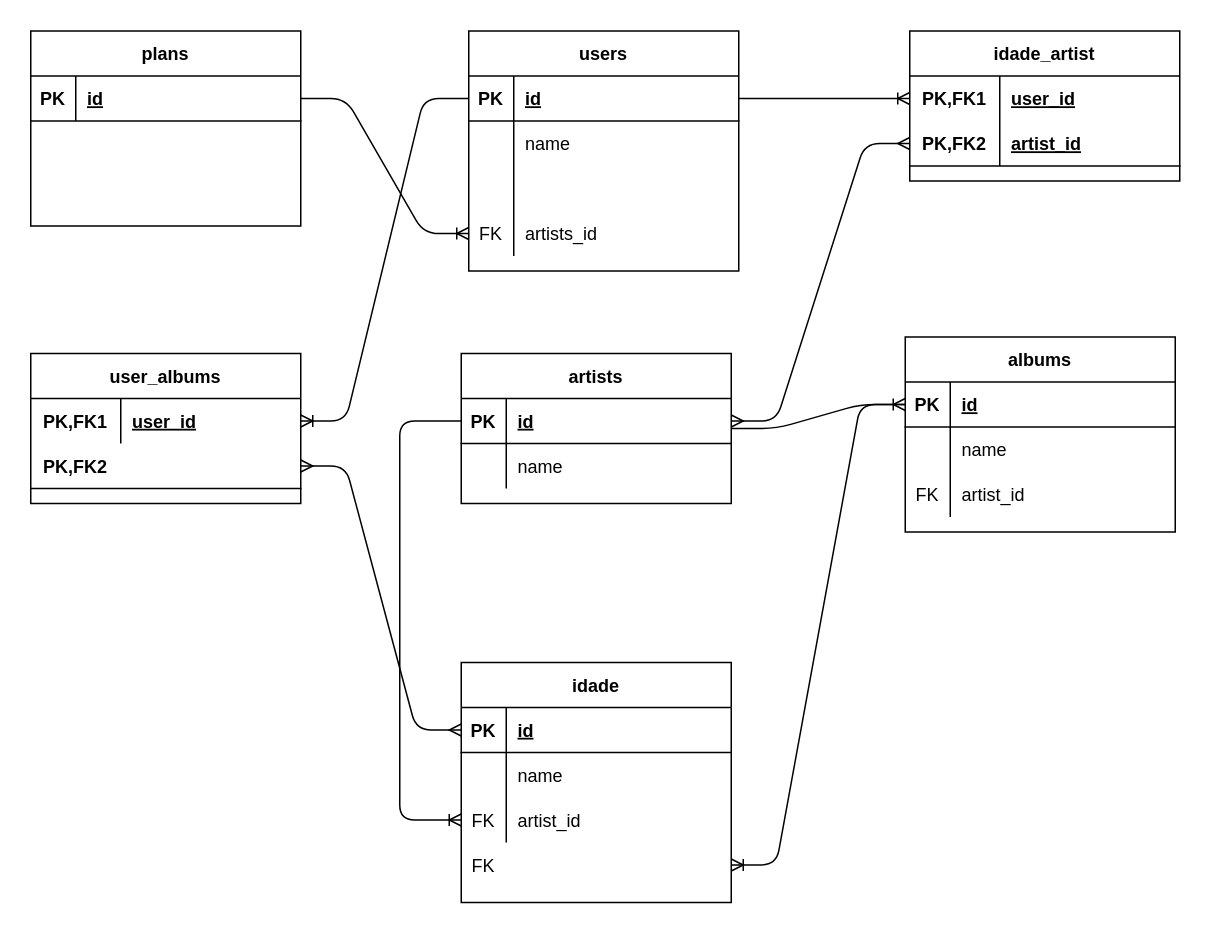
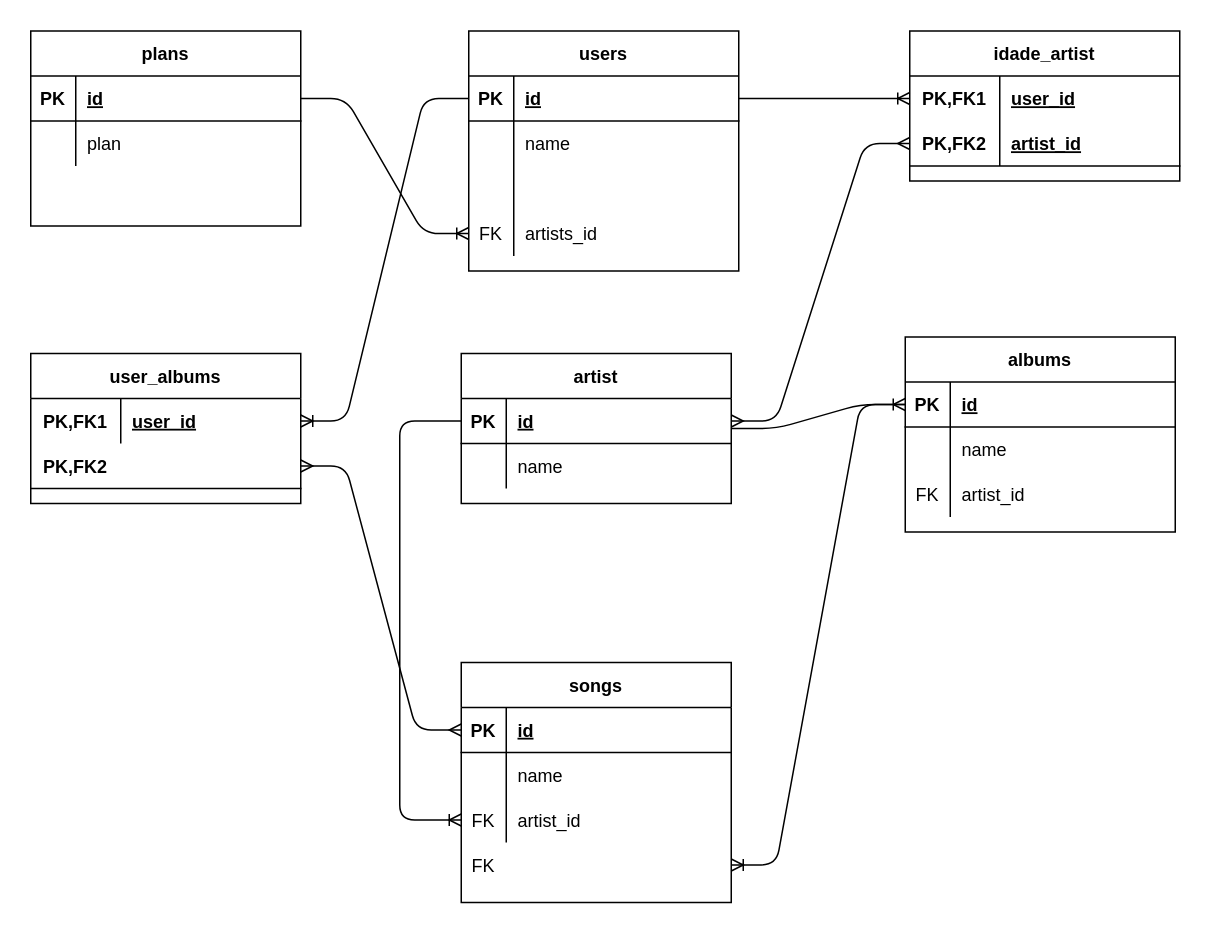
none -> (188, 143)
(596, 377) -> (596, 377)
(596, 686) -> (596, 686)
